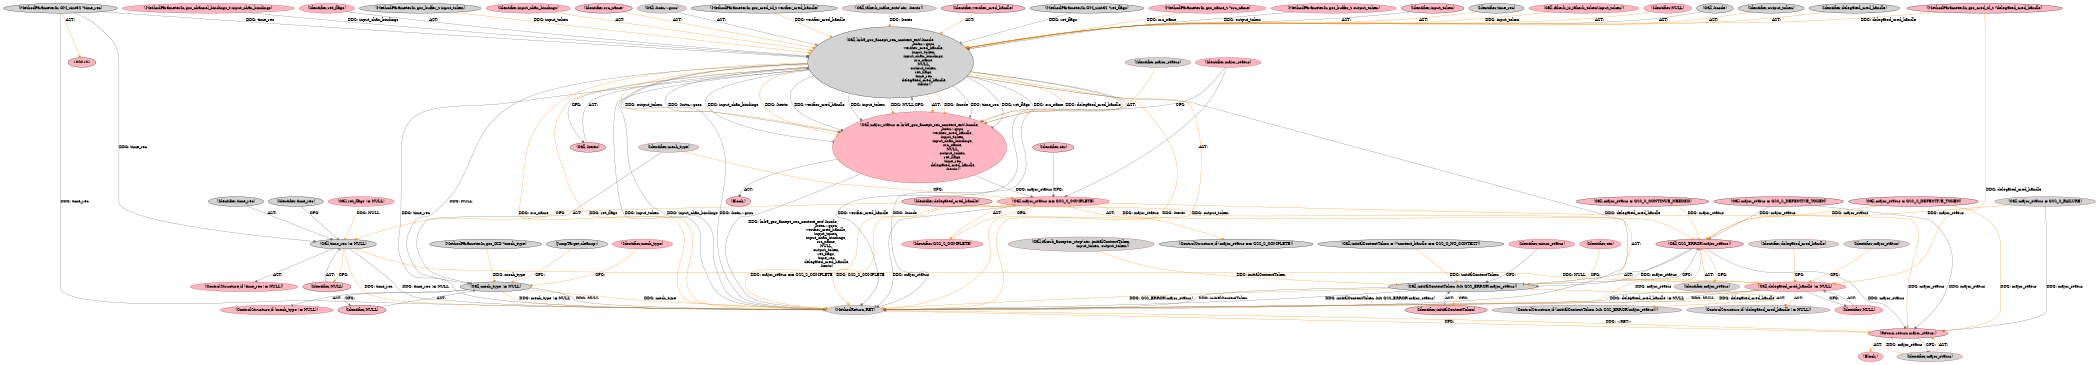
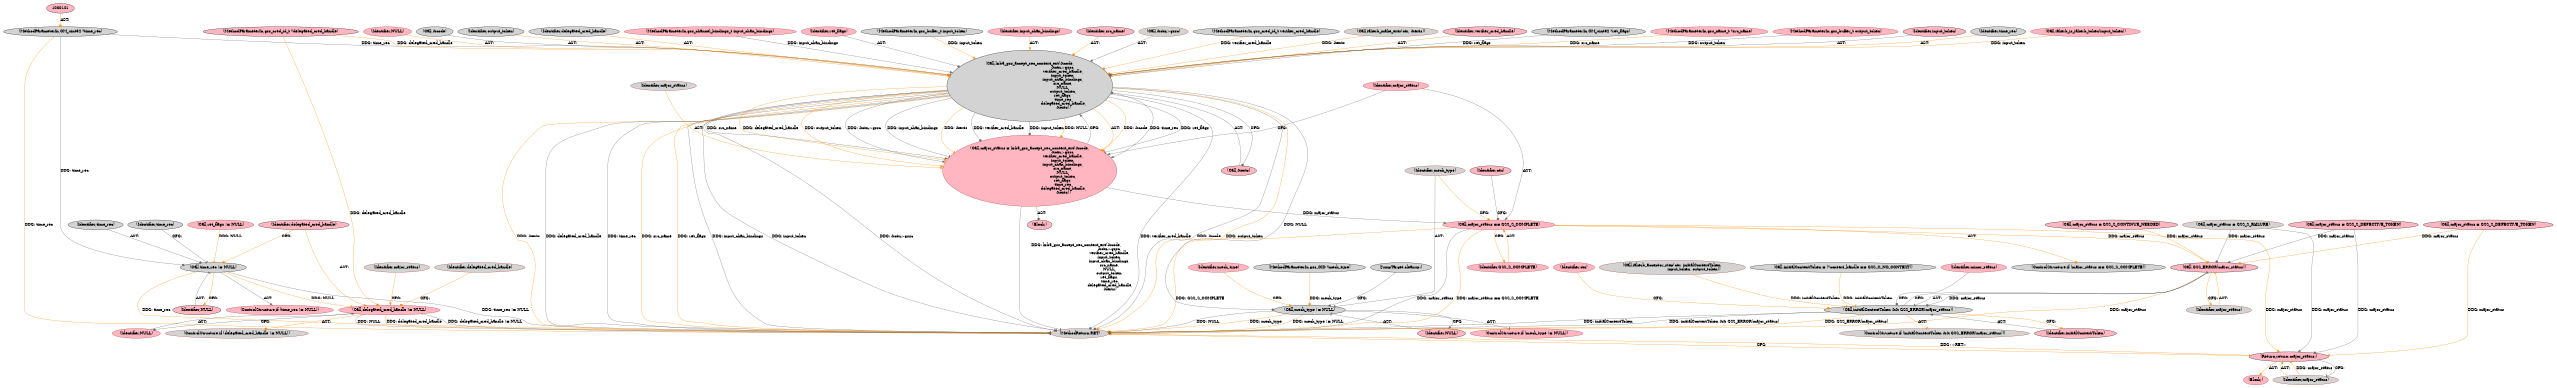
(71, 34) -> (60, 19)
(1872, 215) -> (2224, 245)
(544, 268) -> (1365, 293)
(1813, 272) -> none
(303, 301) -> (393, 329)
